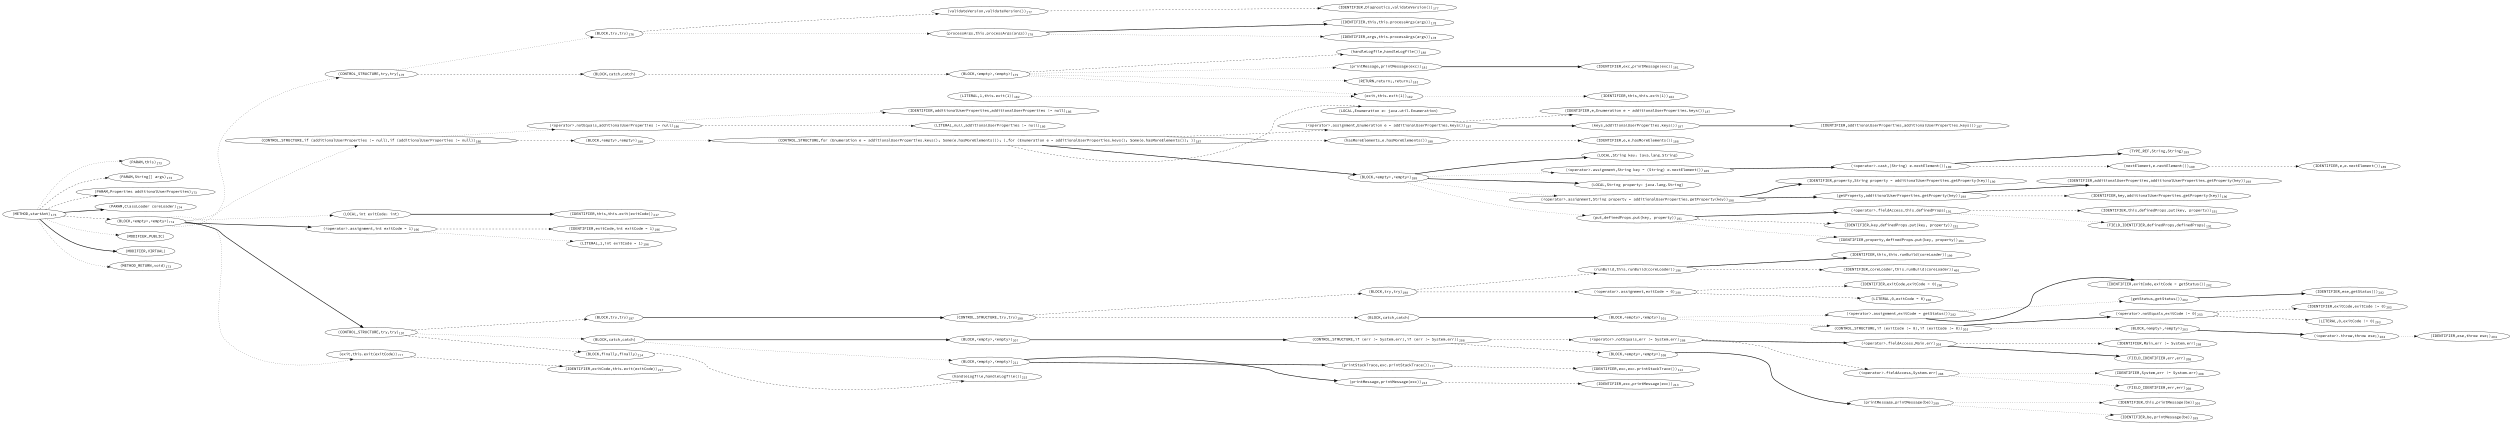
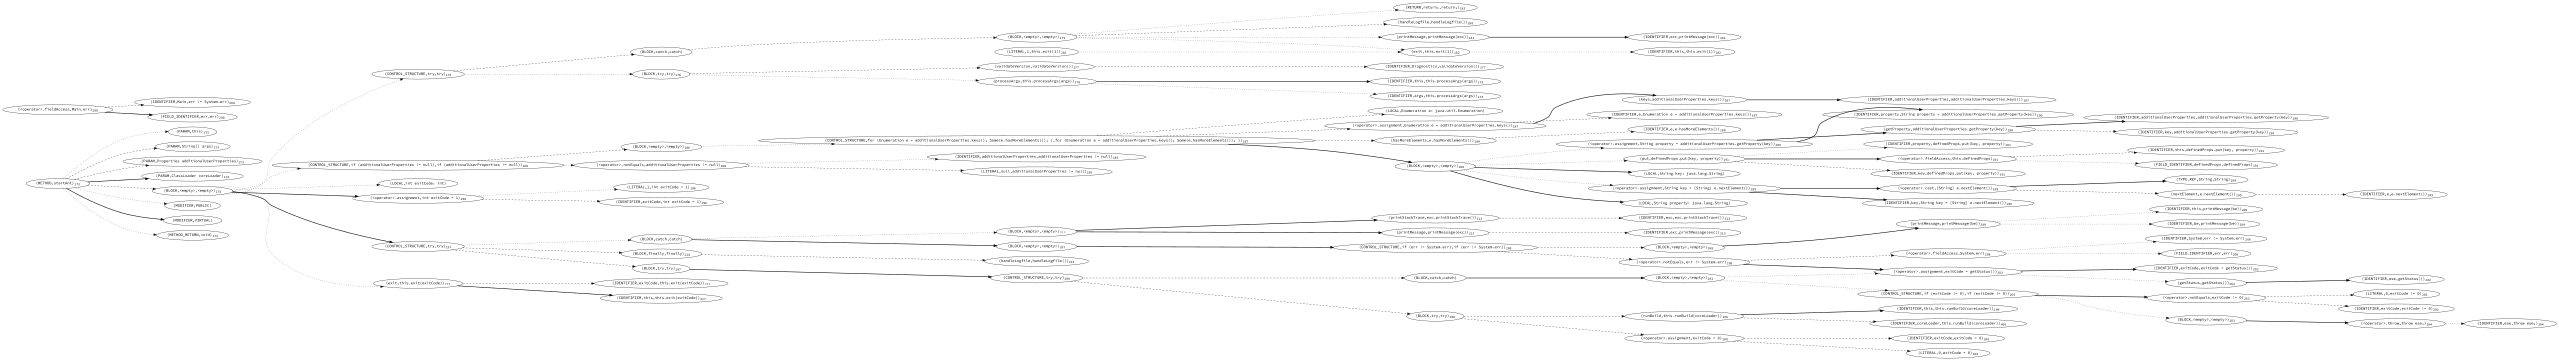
none -> (1948, 203)
(481, 214) -> (534, 290)
(1773, 342) -> (1812, 267)
